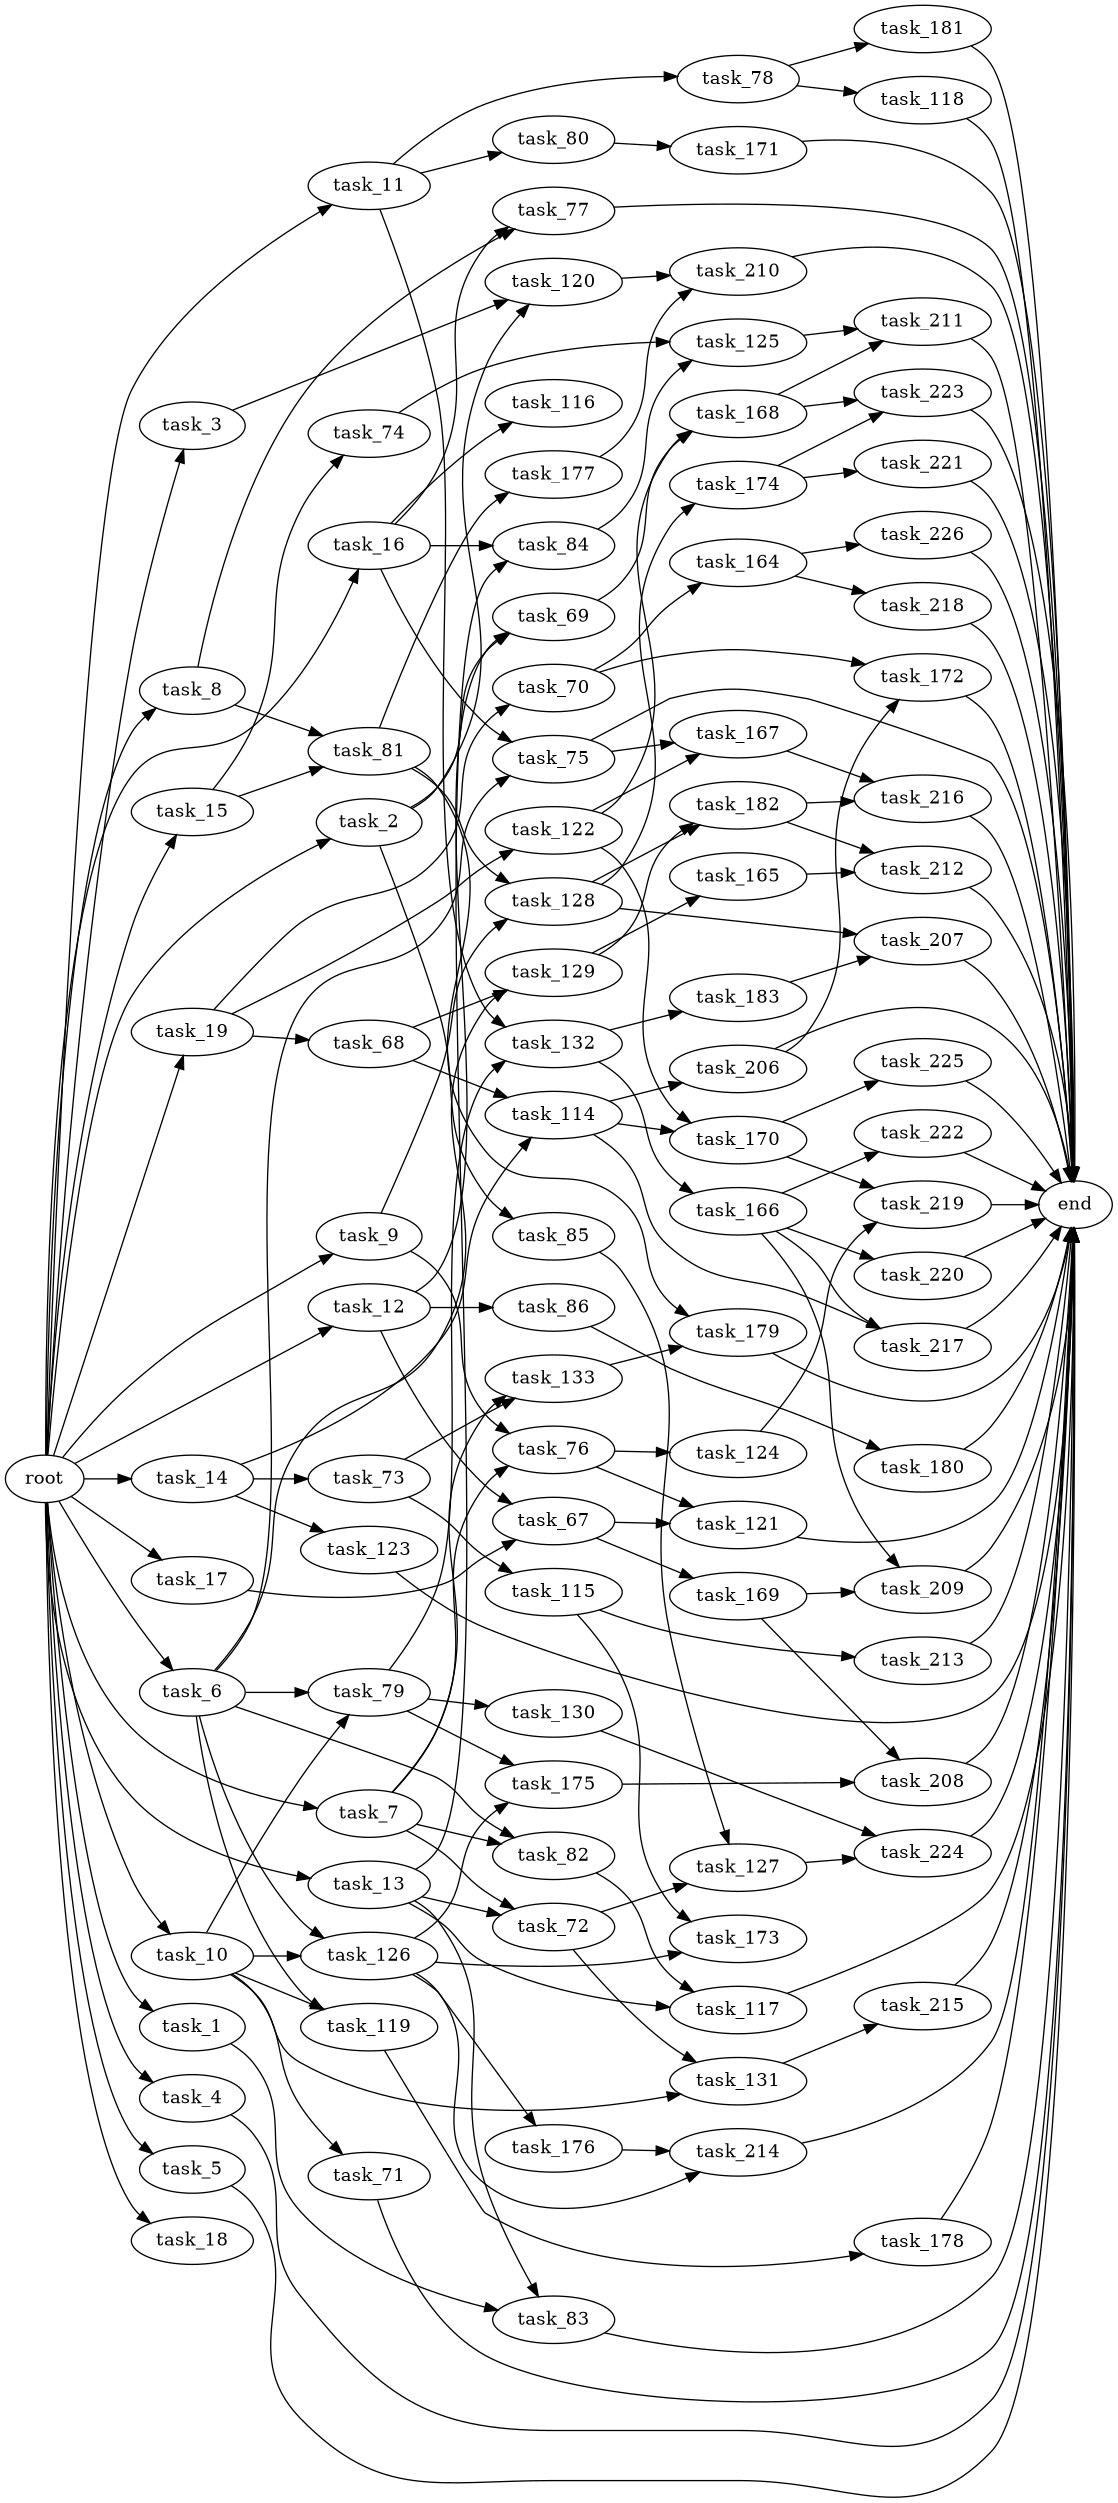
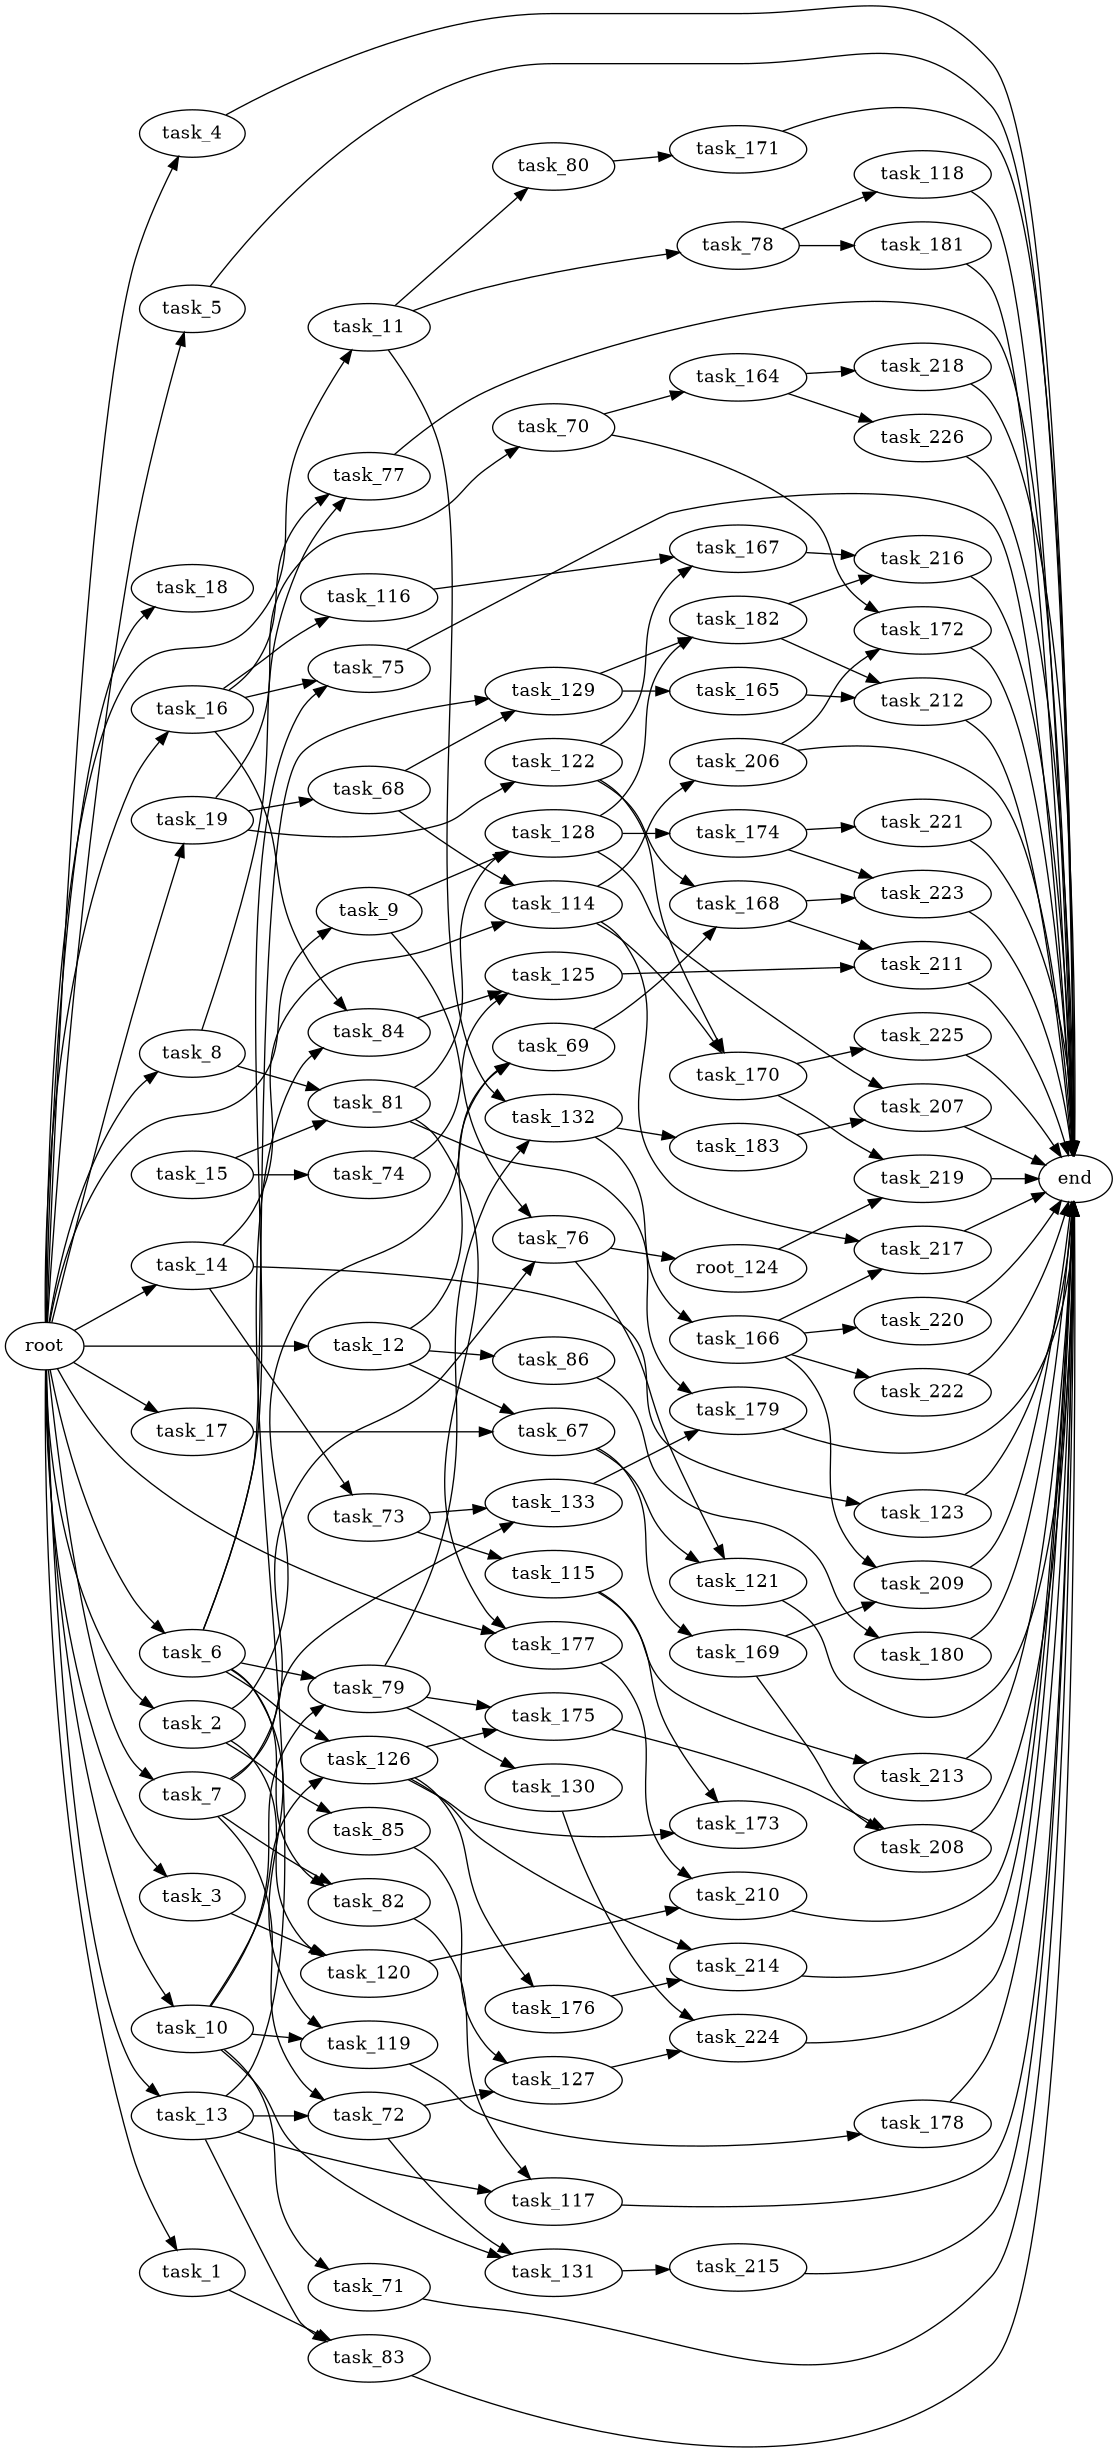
(636, 748) -> (524, 577)
(92, 1083) -> (253, 1546)
(738, 1454) -> (738, 1268)
